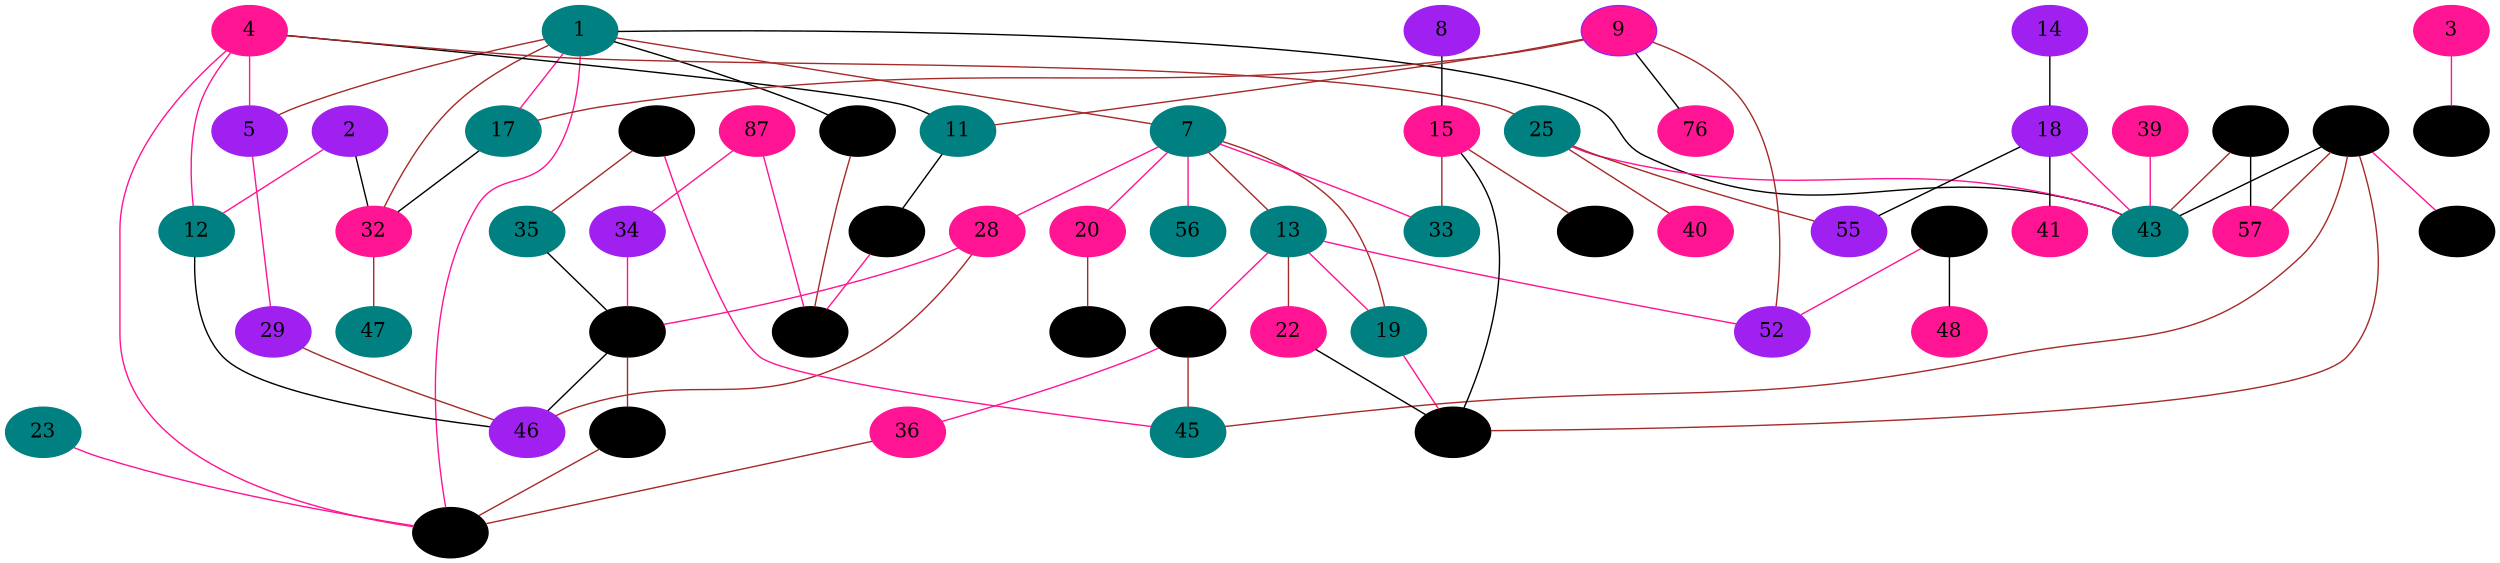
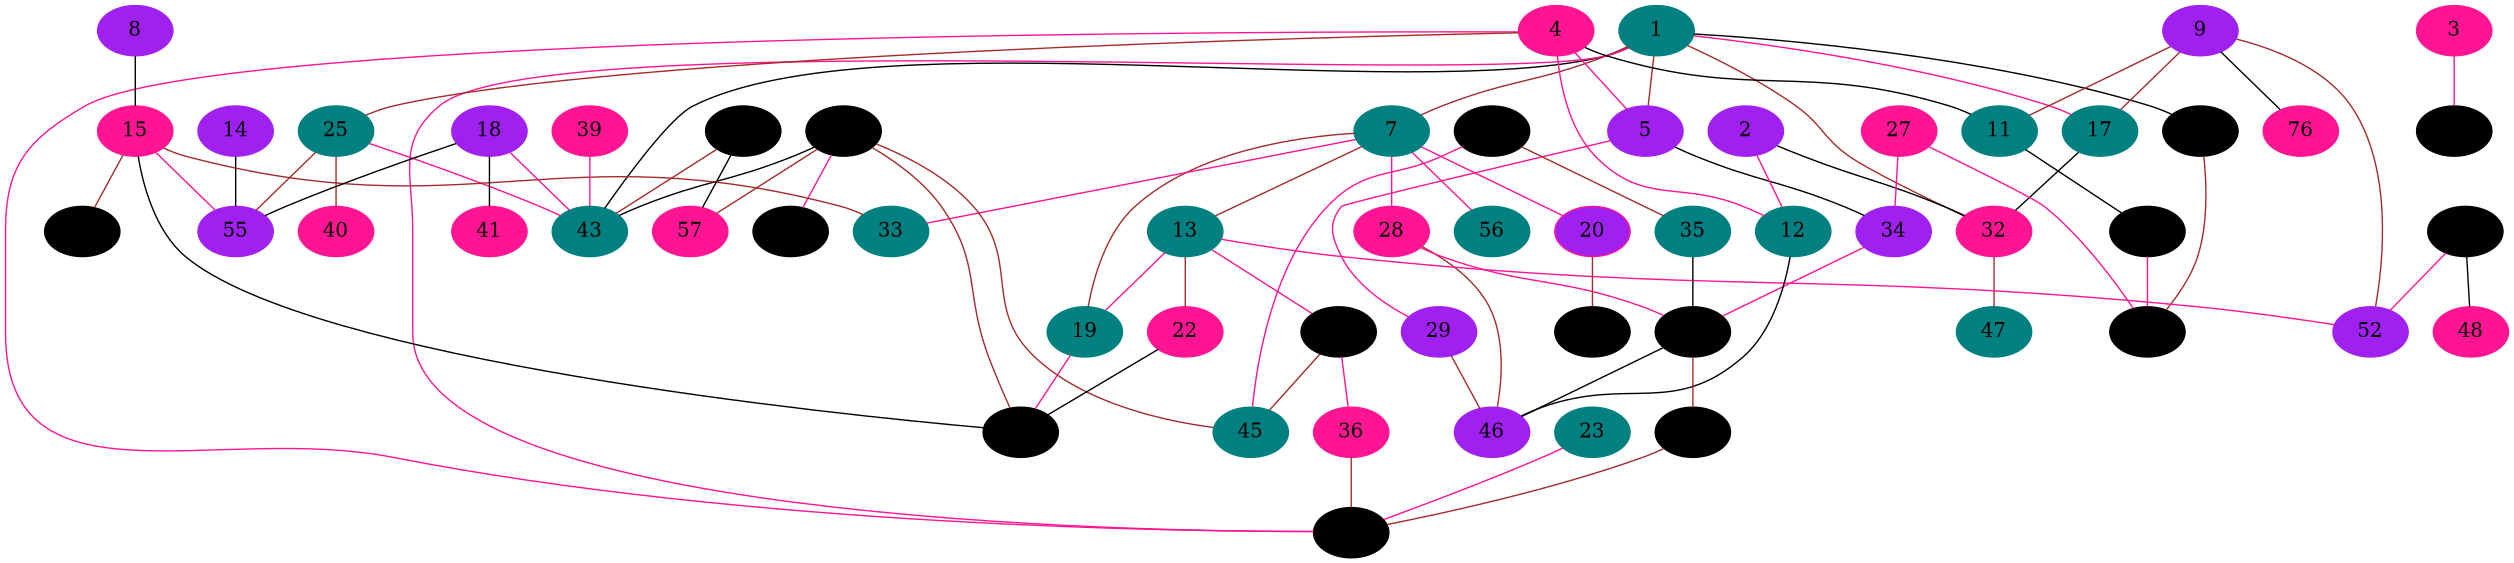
(1619, 31) -> (2200, 31)
(2050, 81) -> (236, 181)
(757, 131) -> (1899, 131)
none -> (1755, 177)
none -> (185, 181)
(1088, 231) -> (1592, 231)
